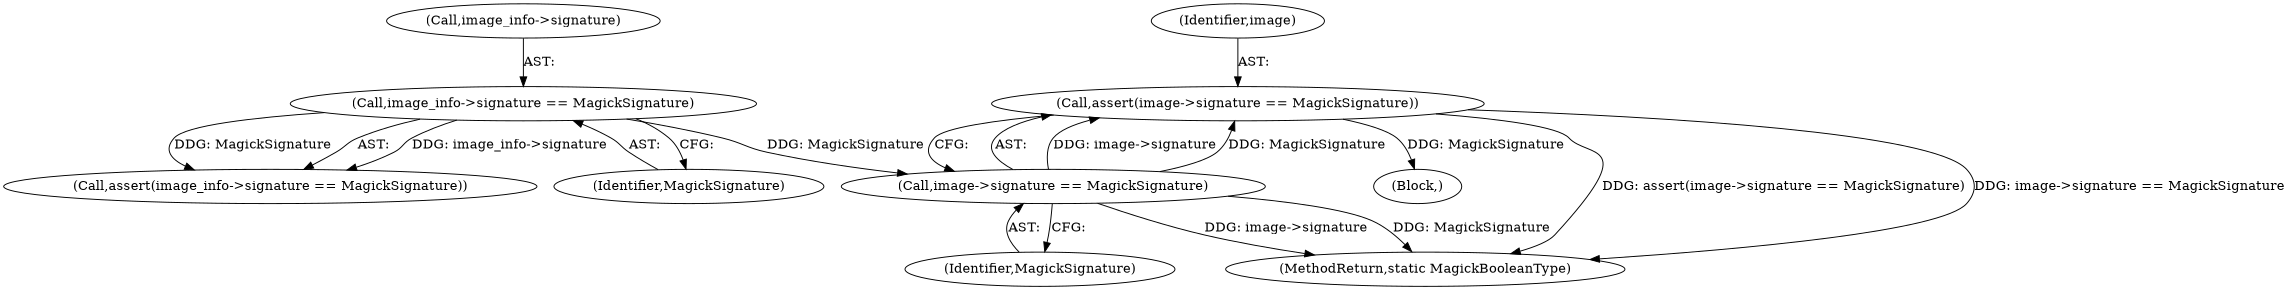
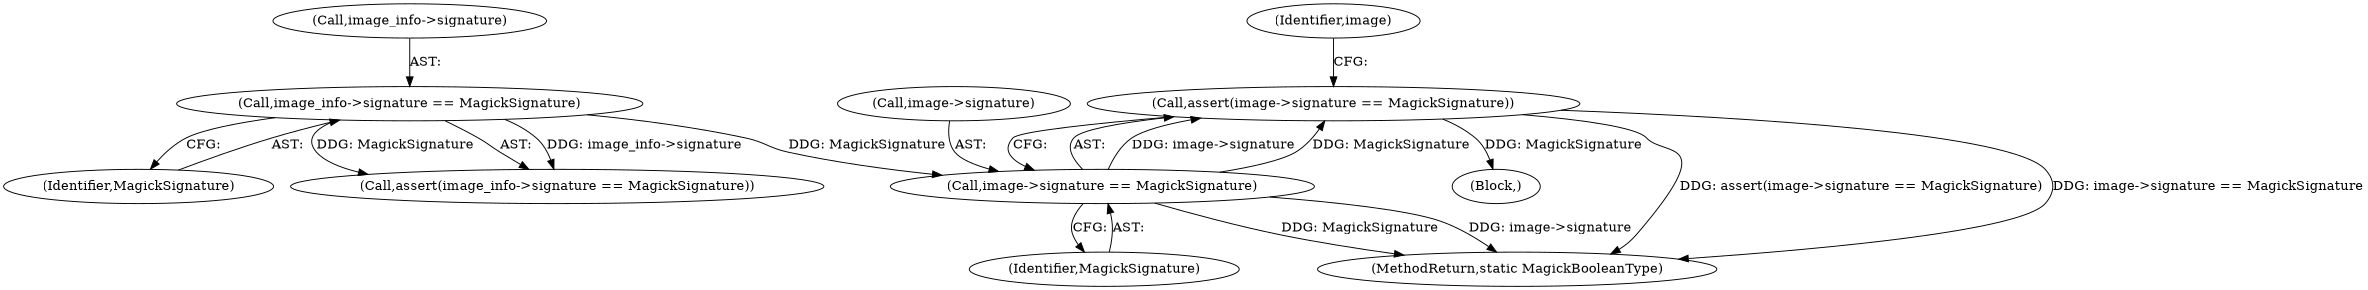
(1256, 62) -> (1353, 62)
none -> (954, 104)
